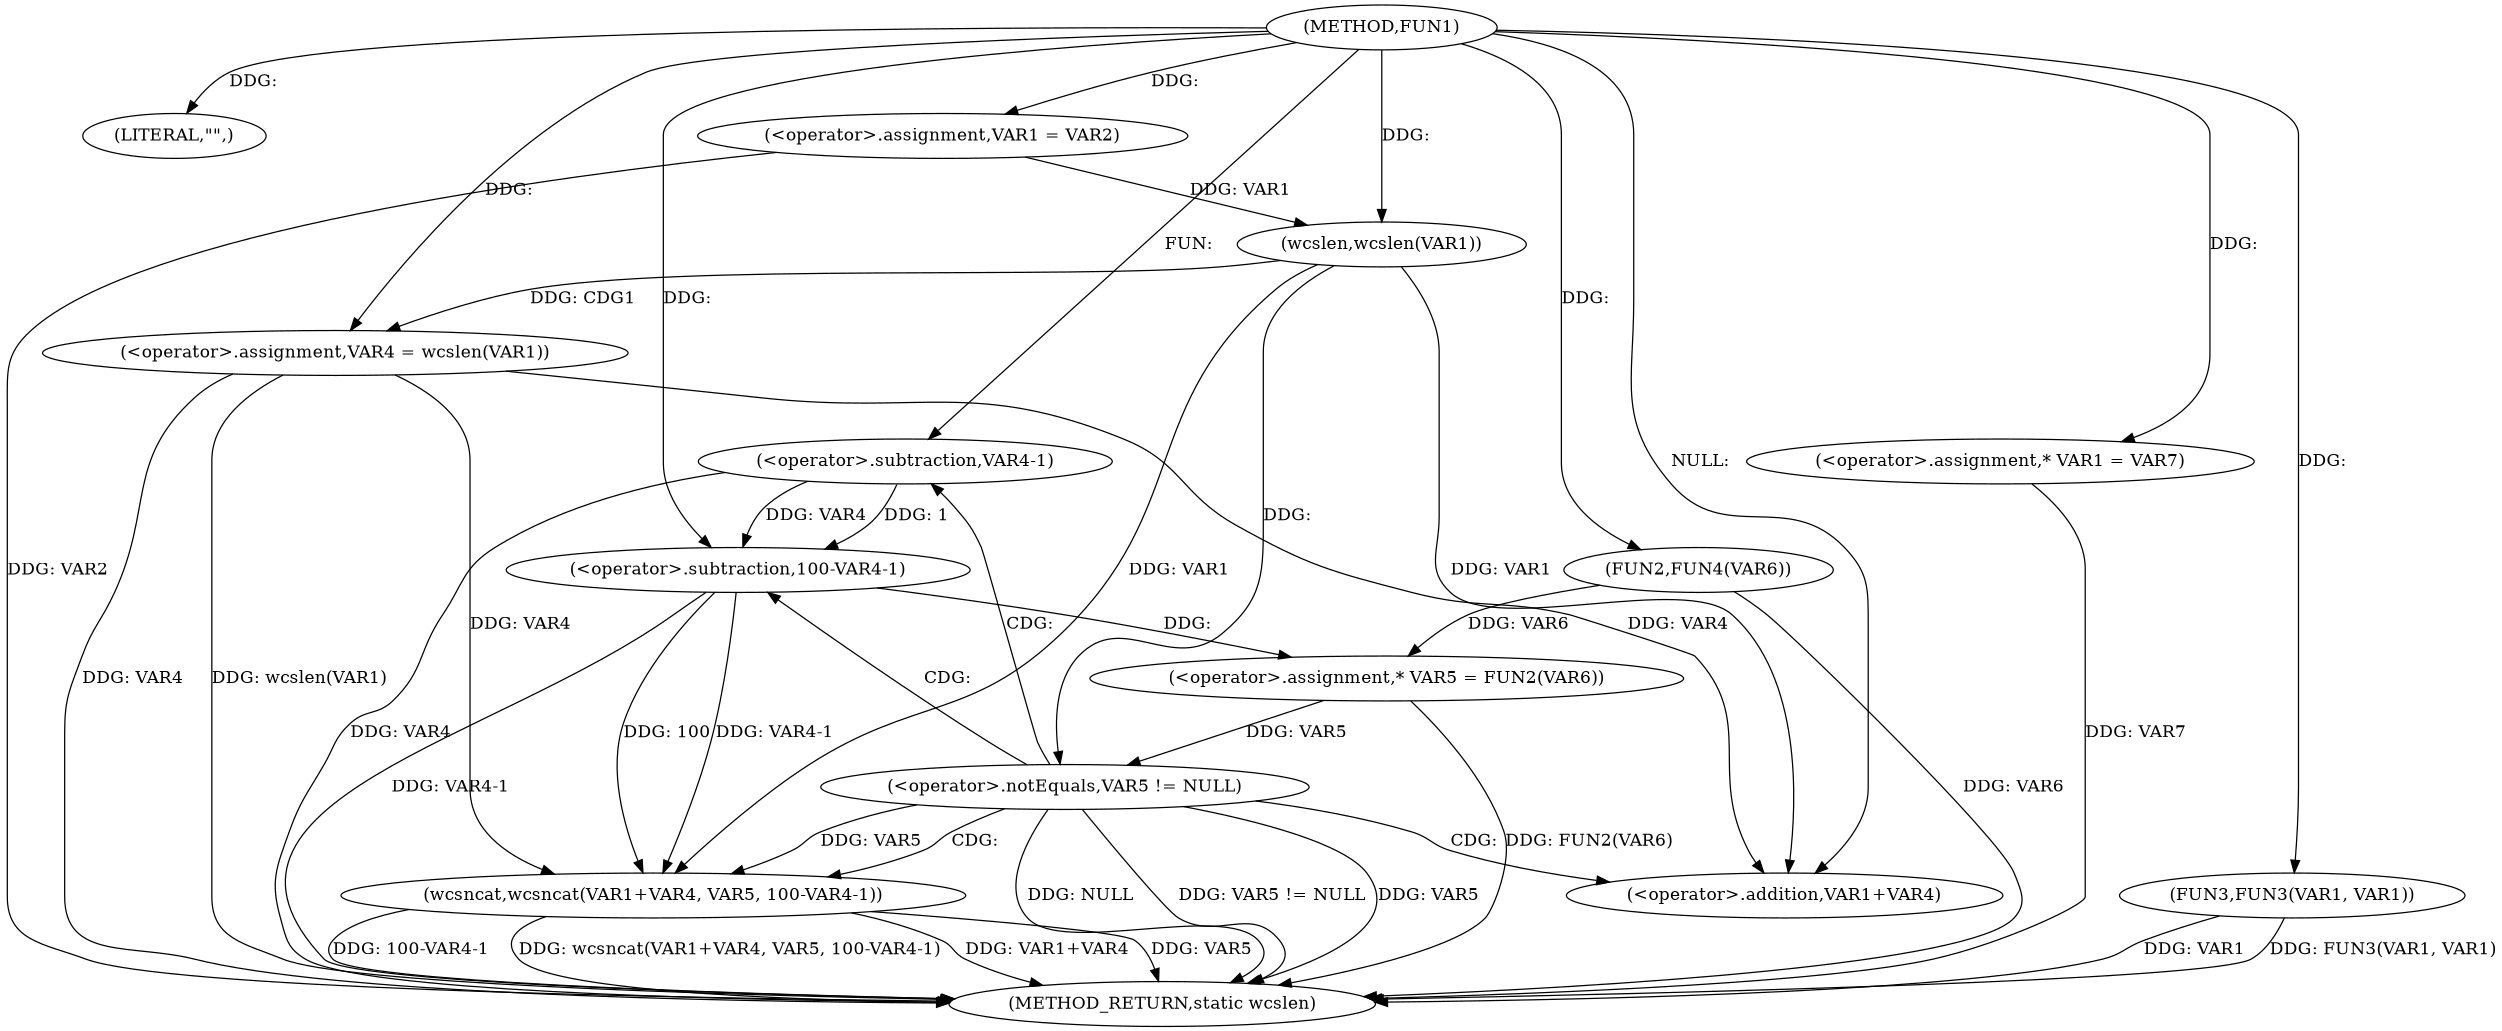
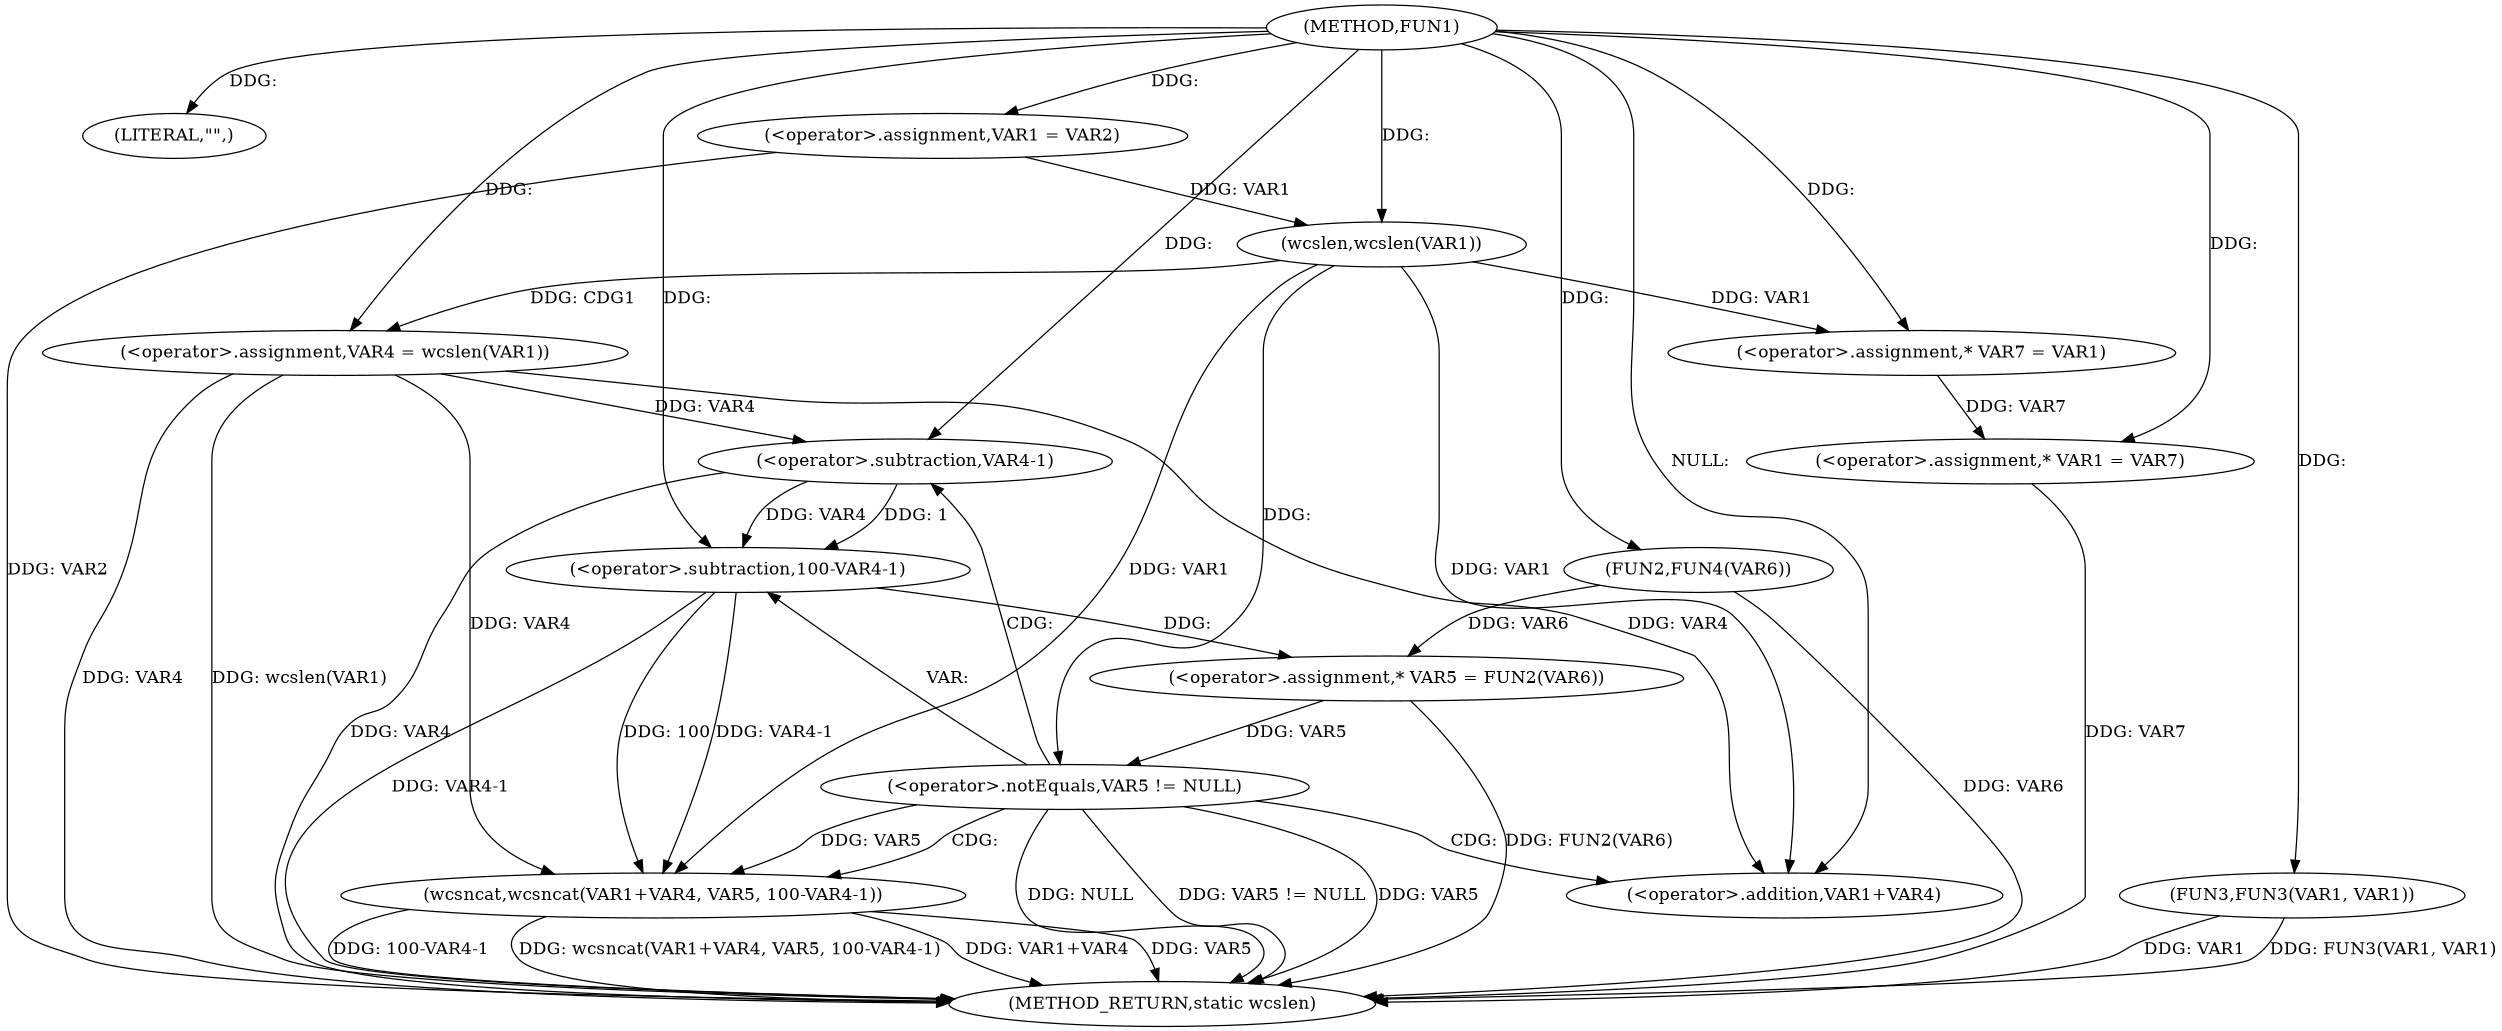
(1192, 244) -> (1192, 244)
none -> (1922, 353)
none -> (617, 407)
(951, 678) -> (951, 678)
